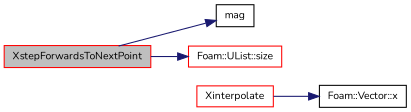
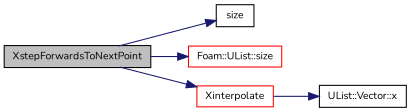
(235, 16) -> (235, 16)
(77, 57) -> (77, 57)
none -> (153, 76)
(363, 96) -> (363, 96)
